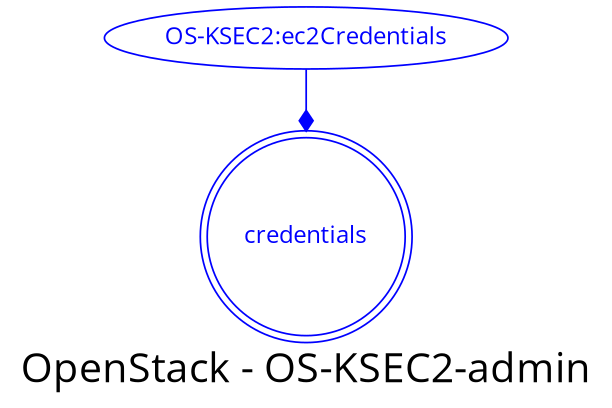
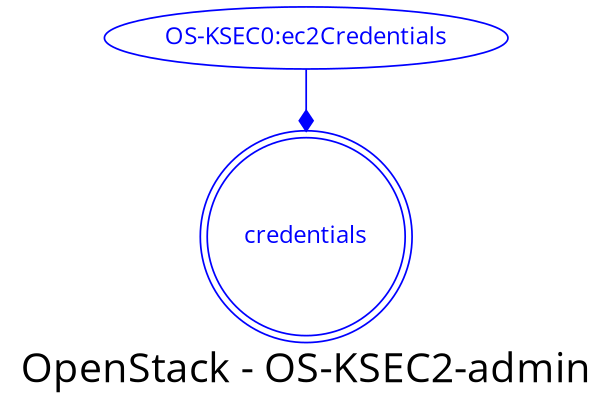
(306, 38) -> (306, 38)
